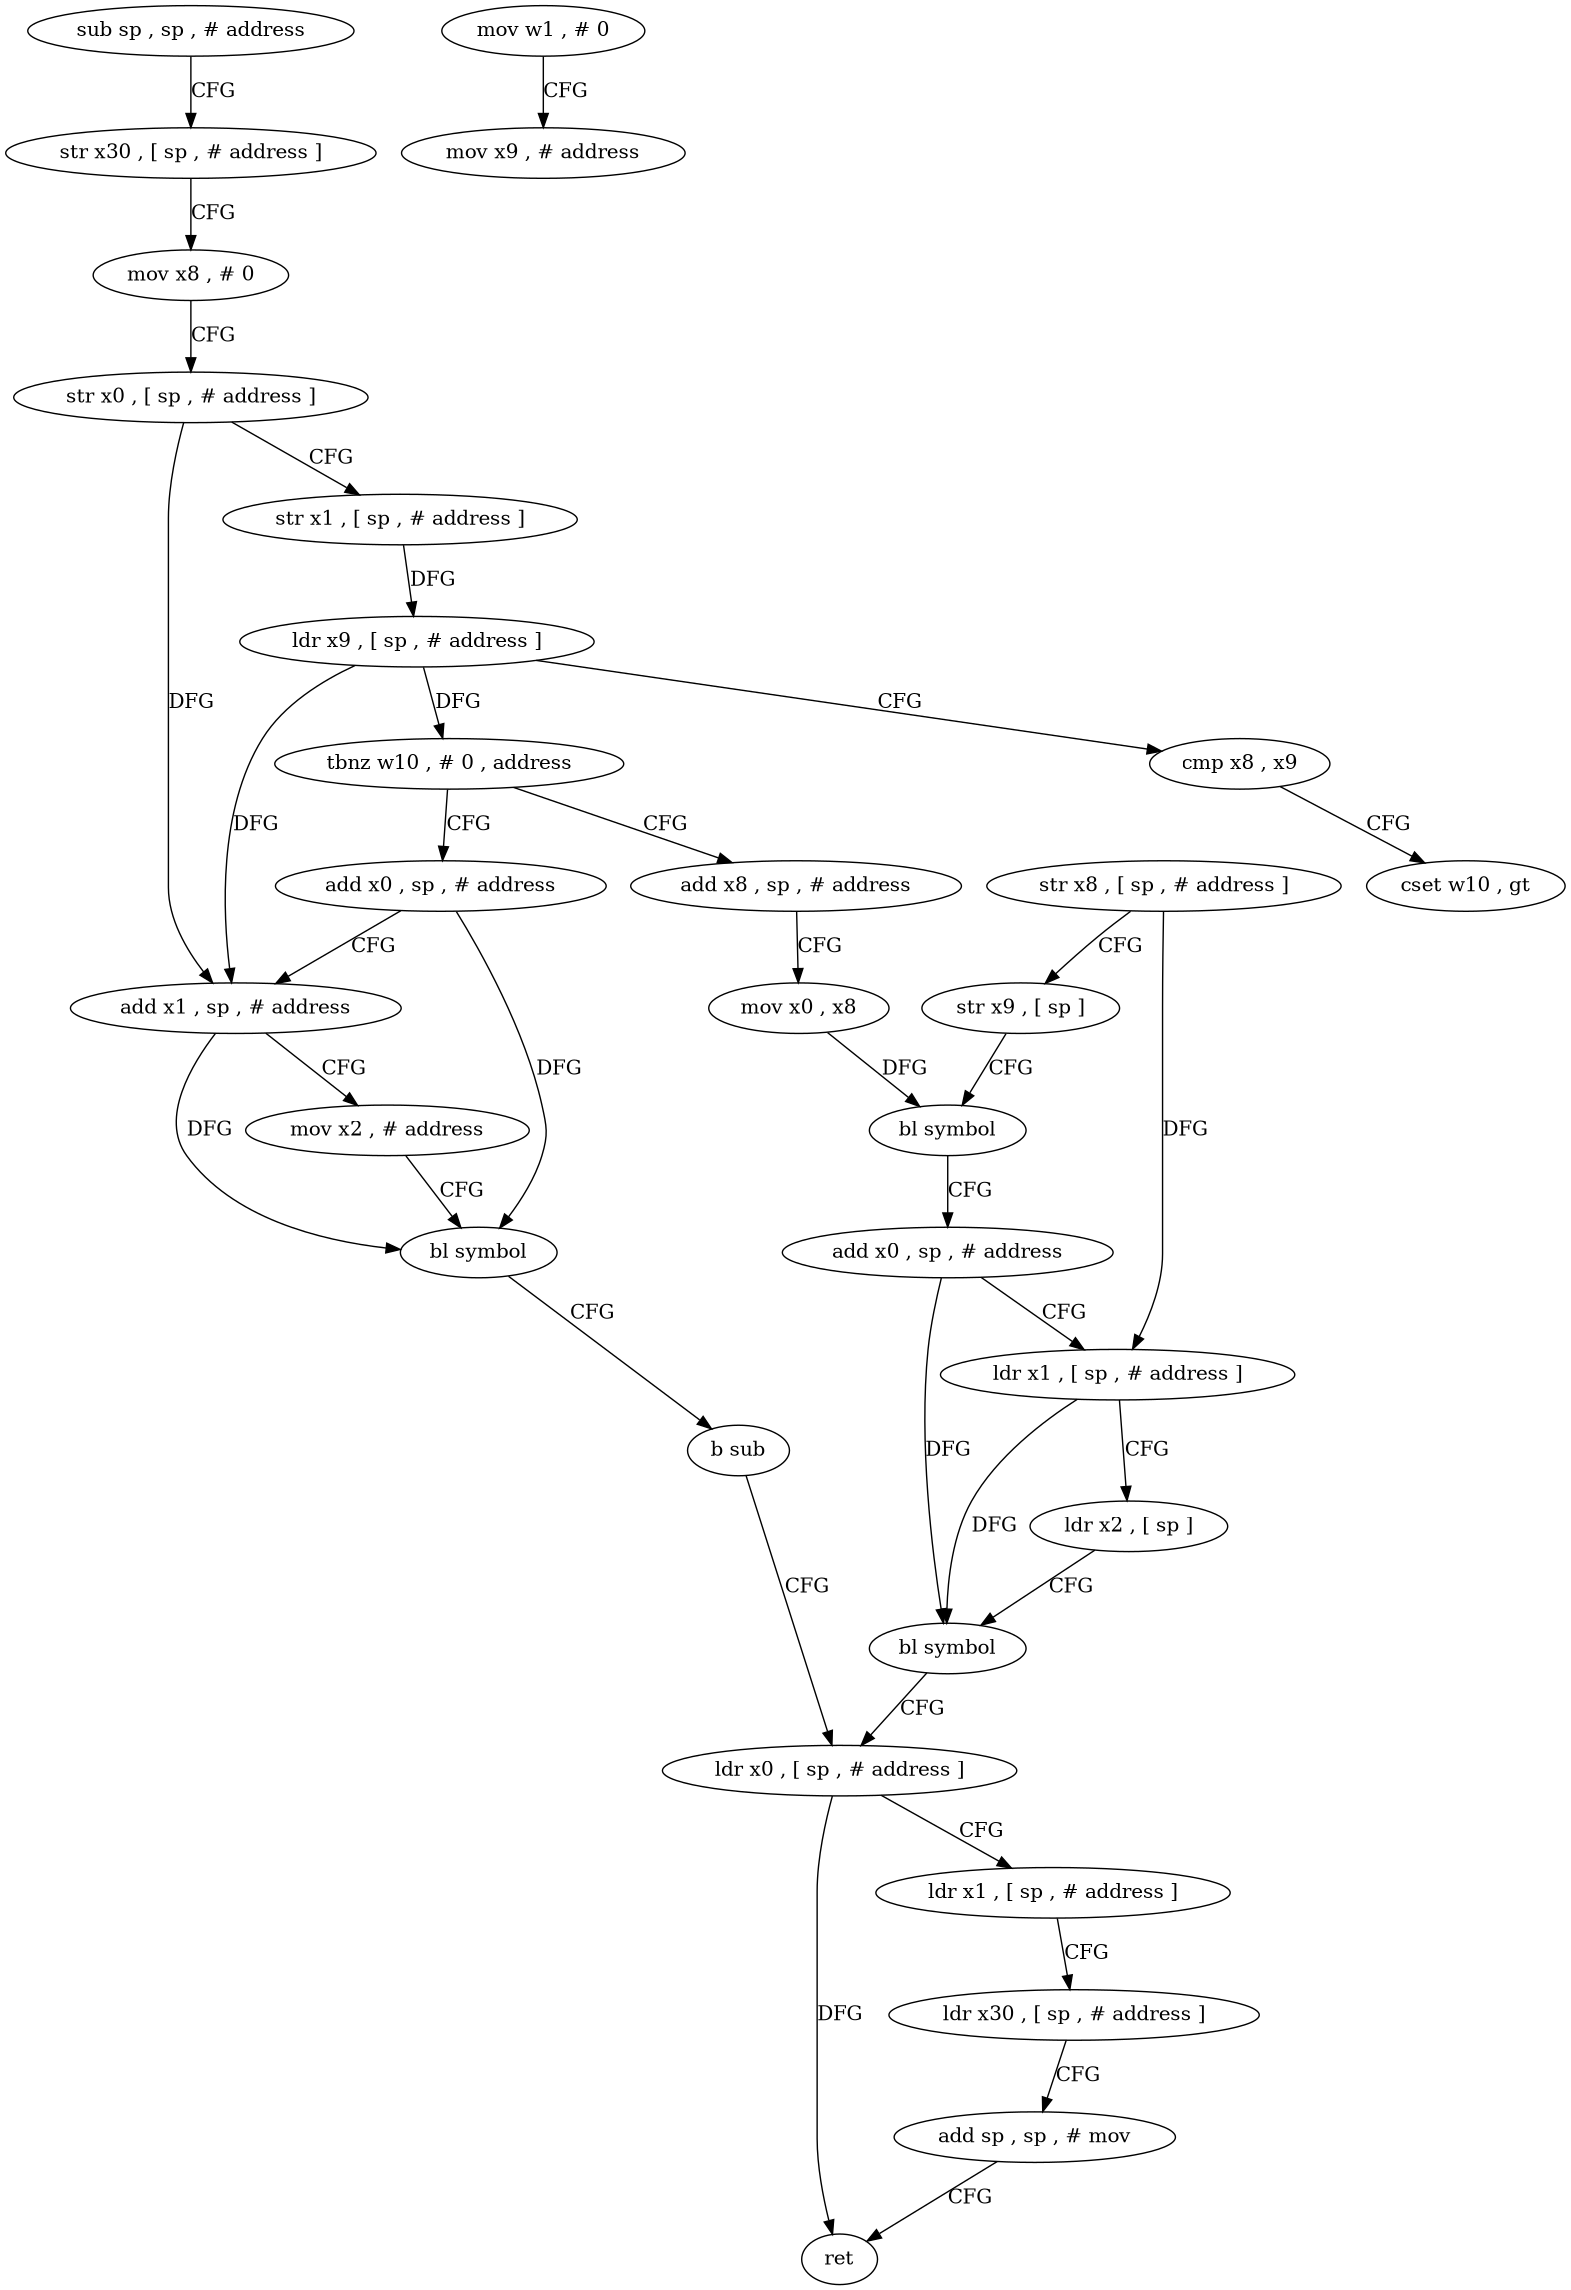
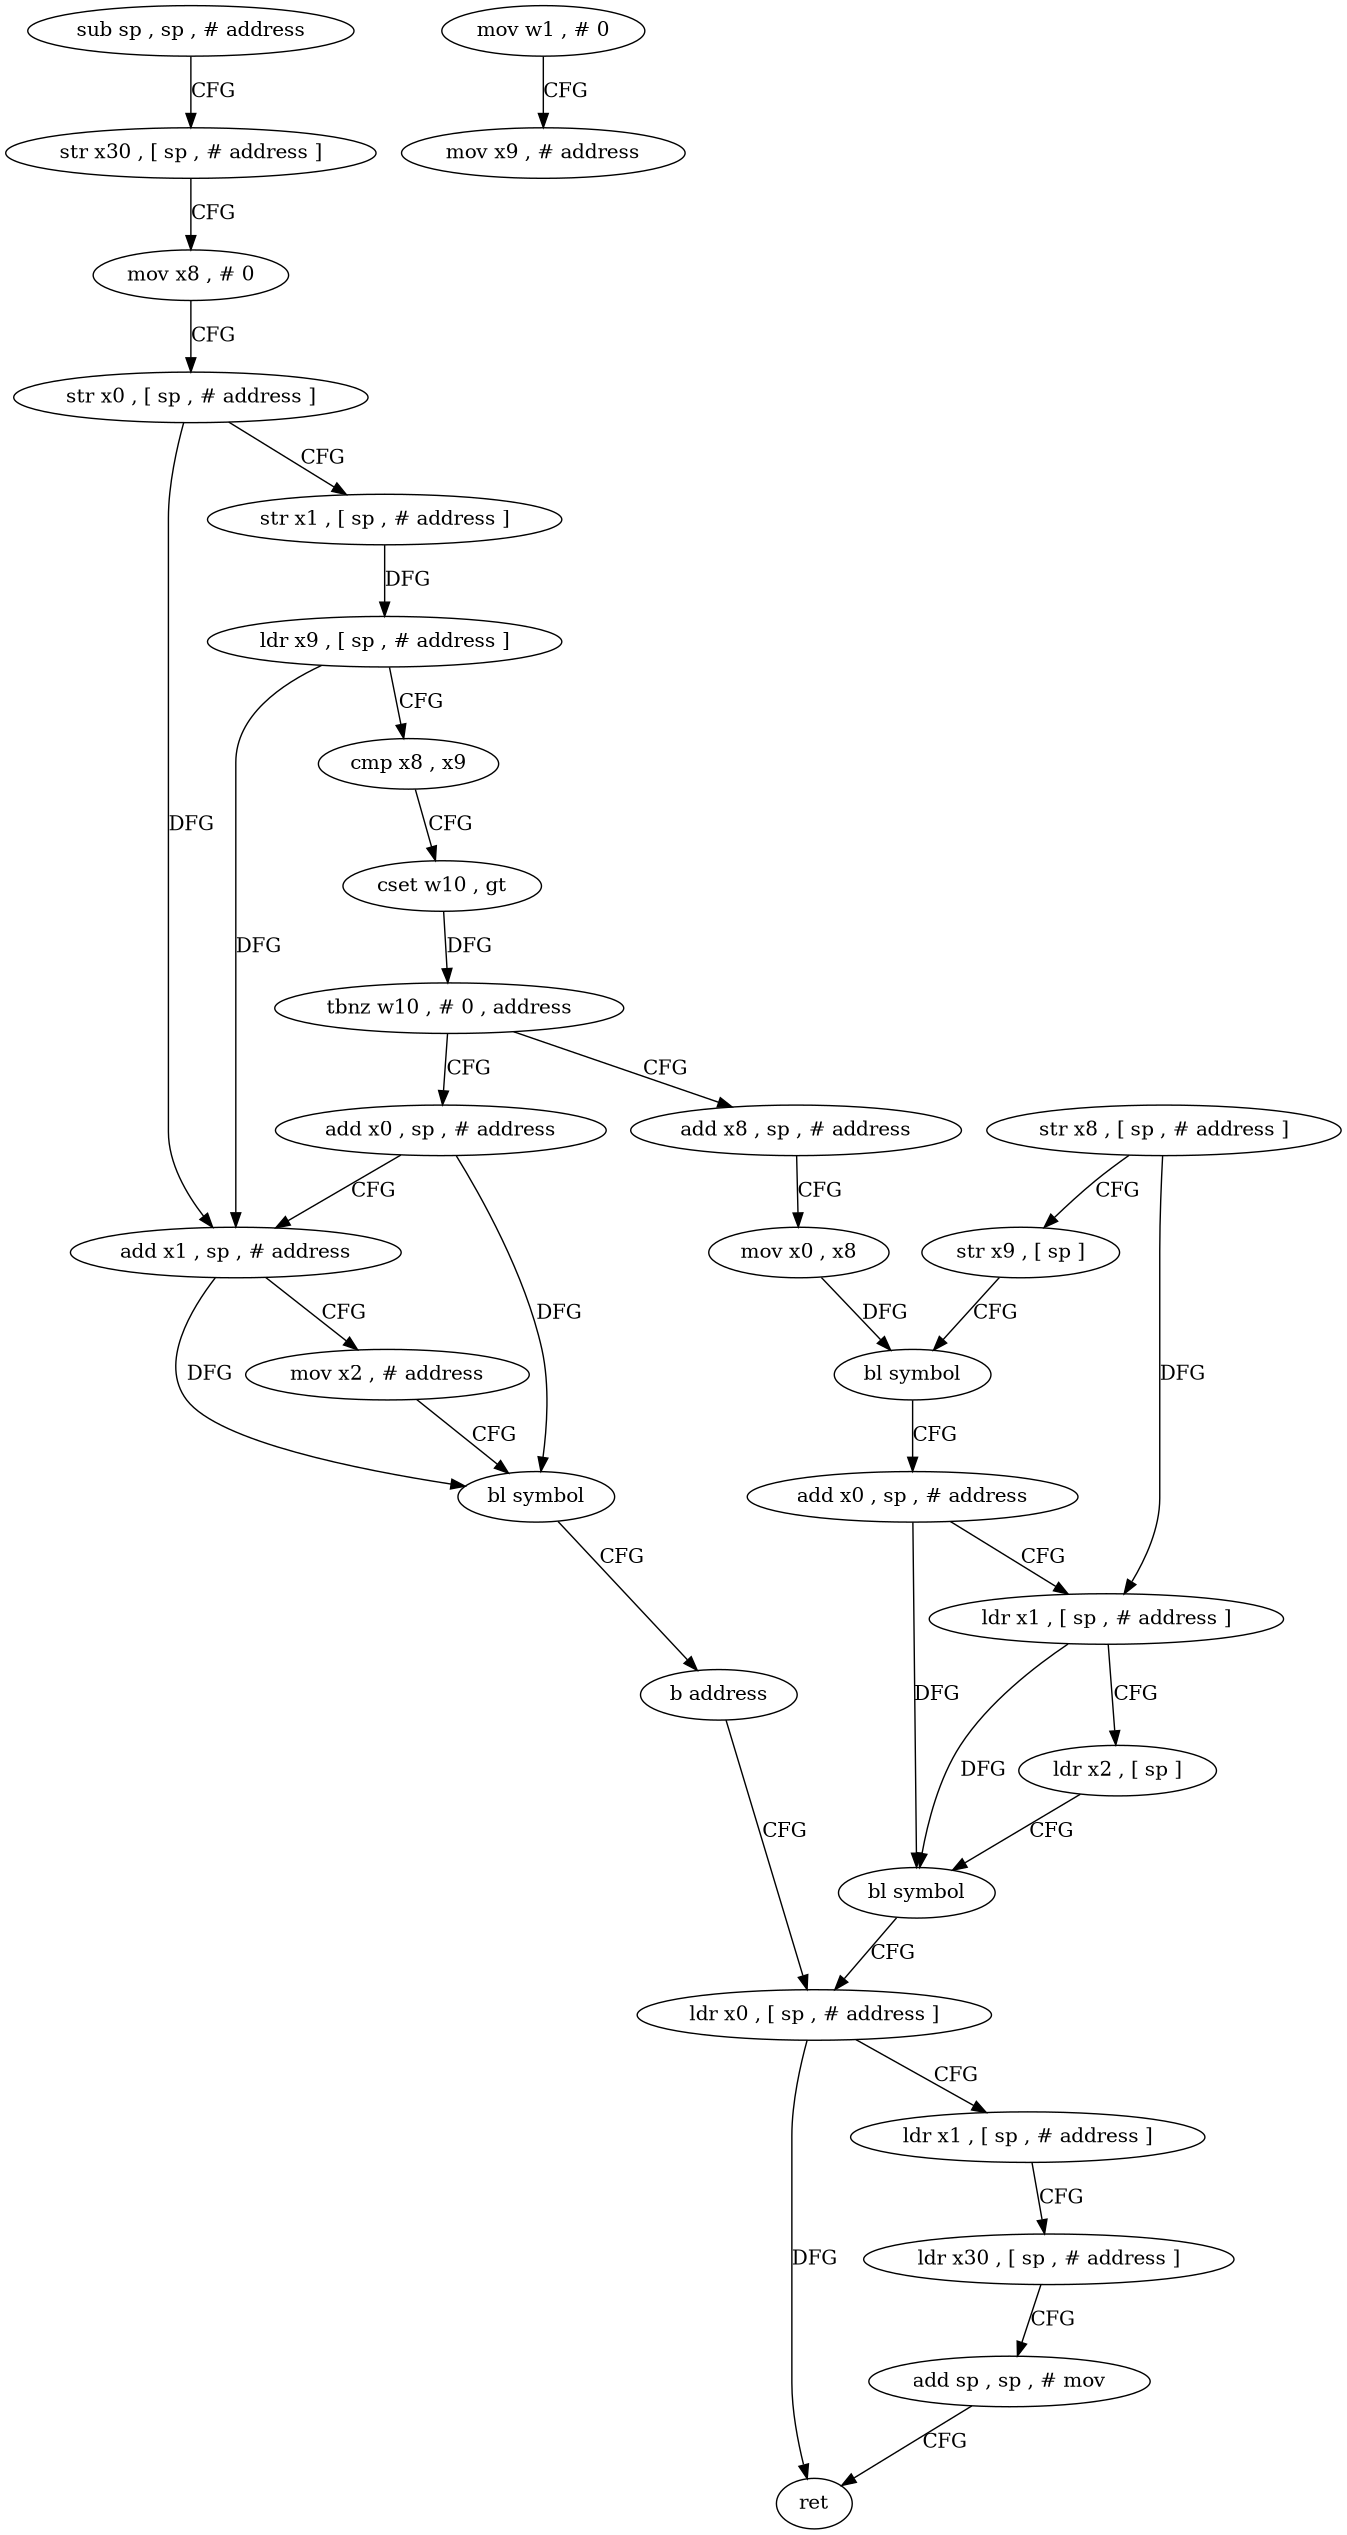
(431, 696) -> (445, 940)
(739, 1451) -> (719, 1695)
